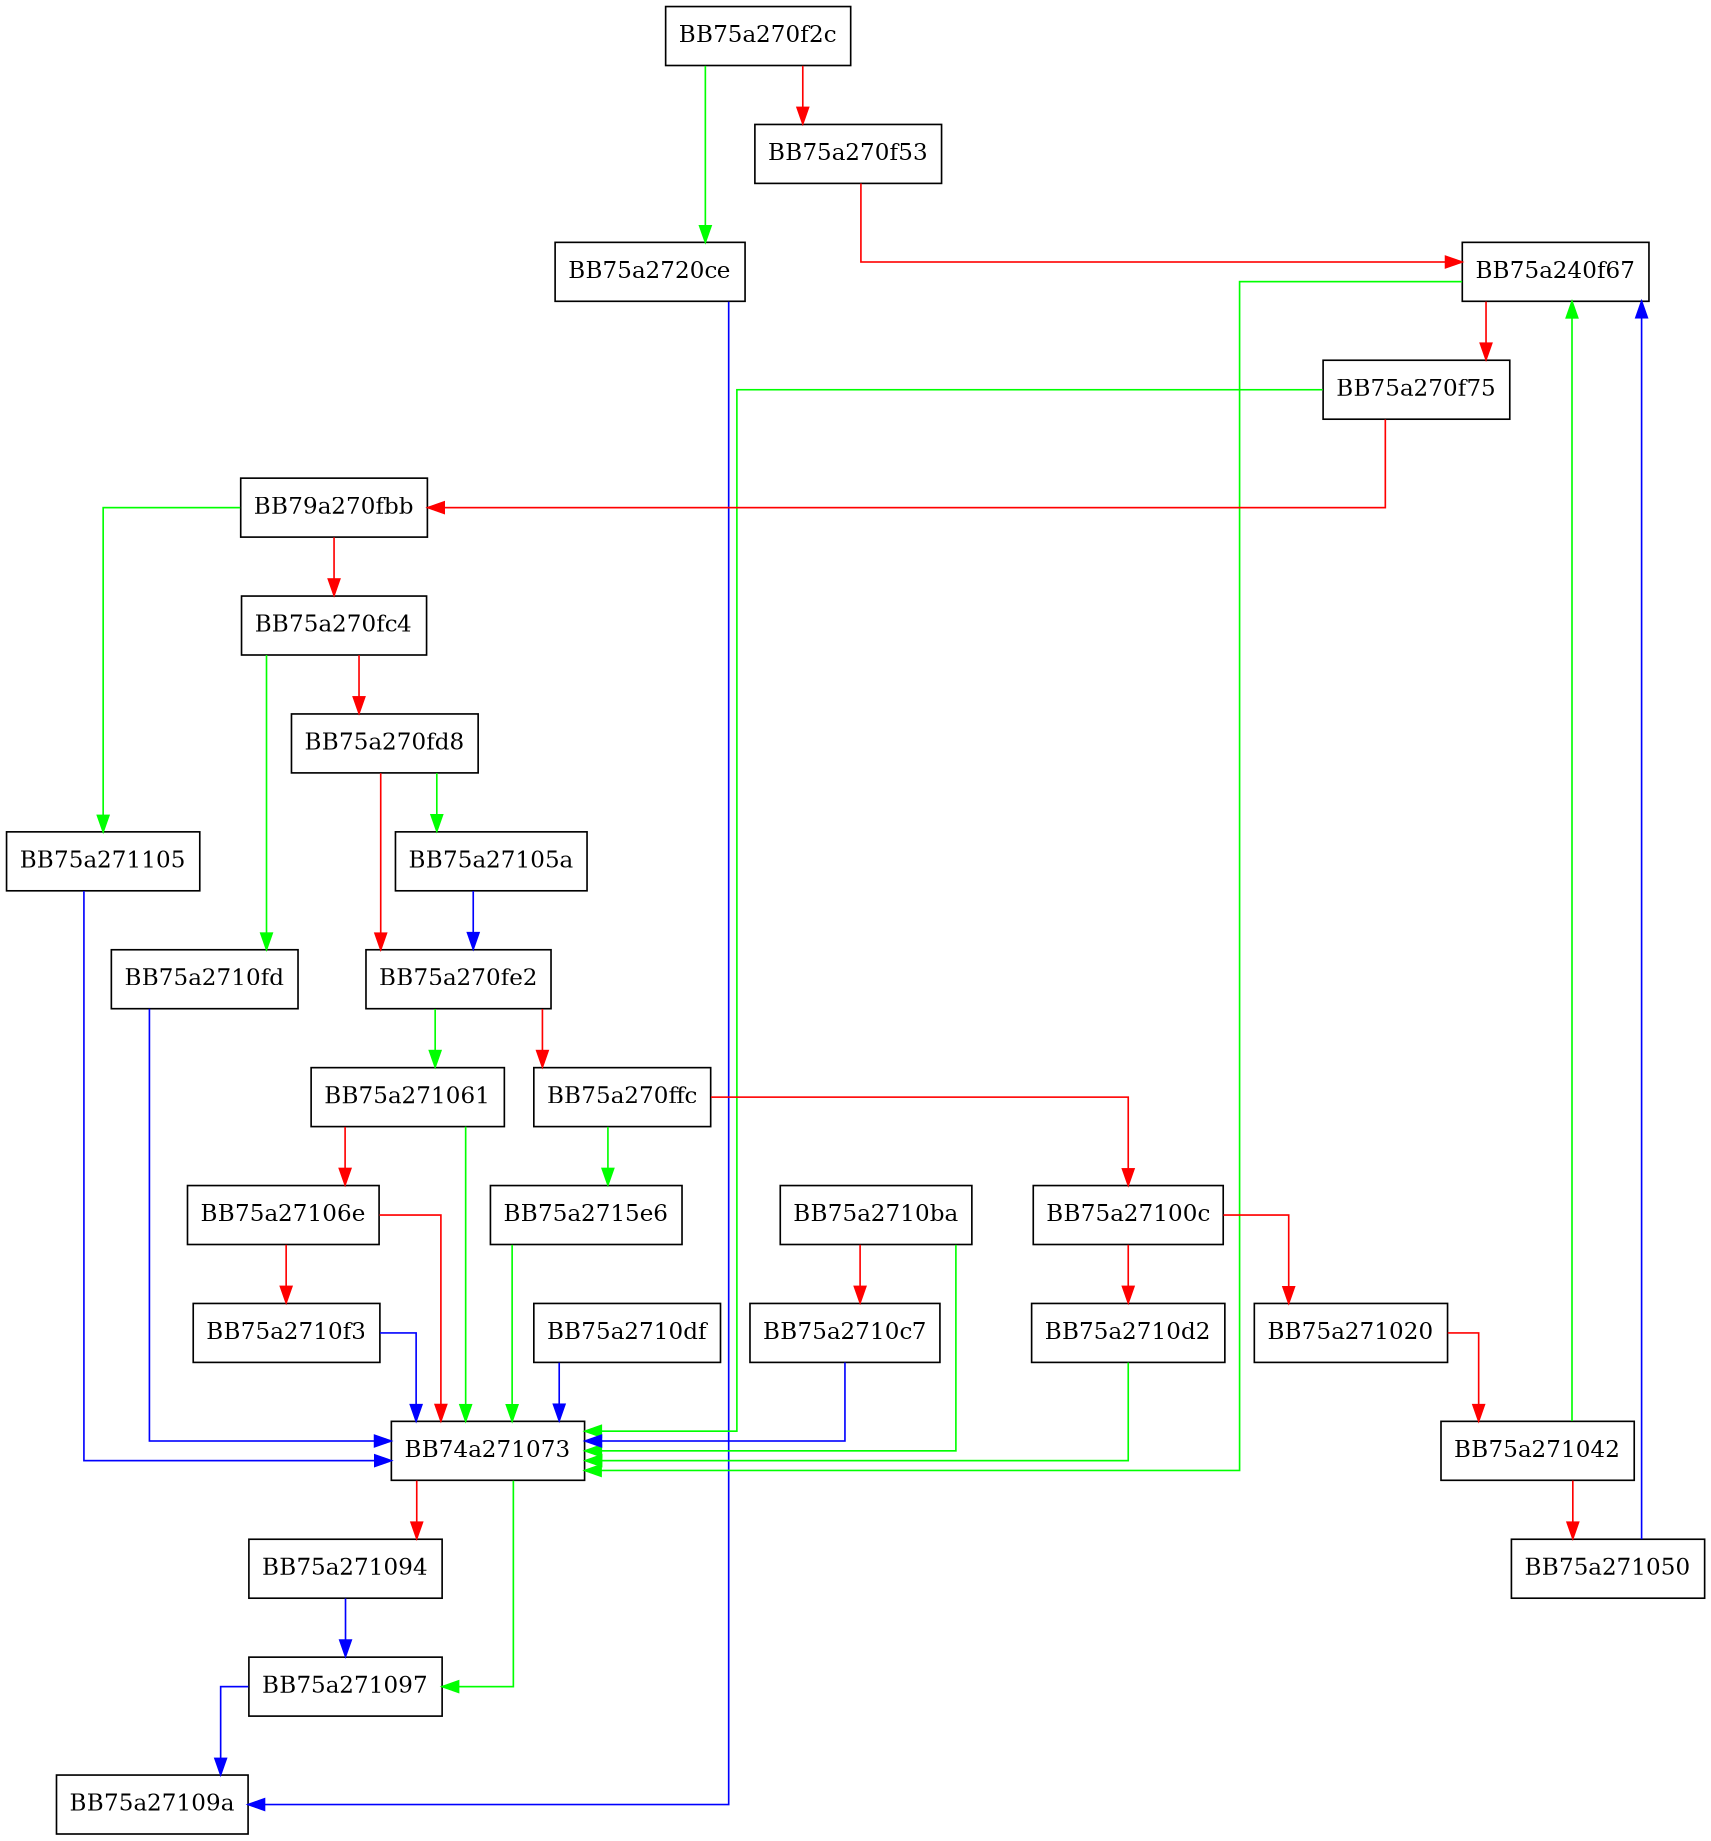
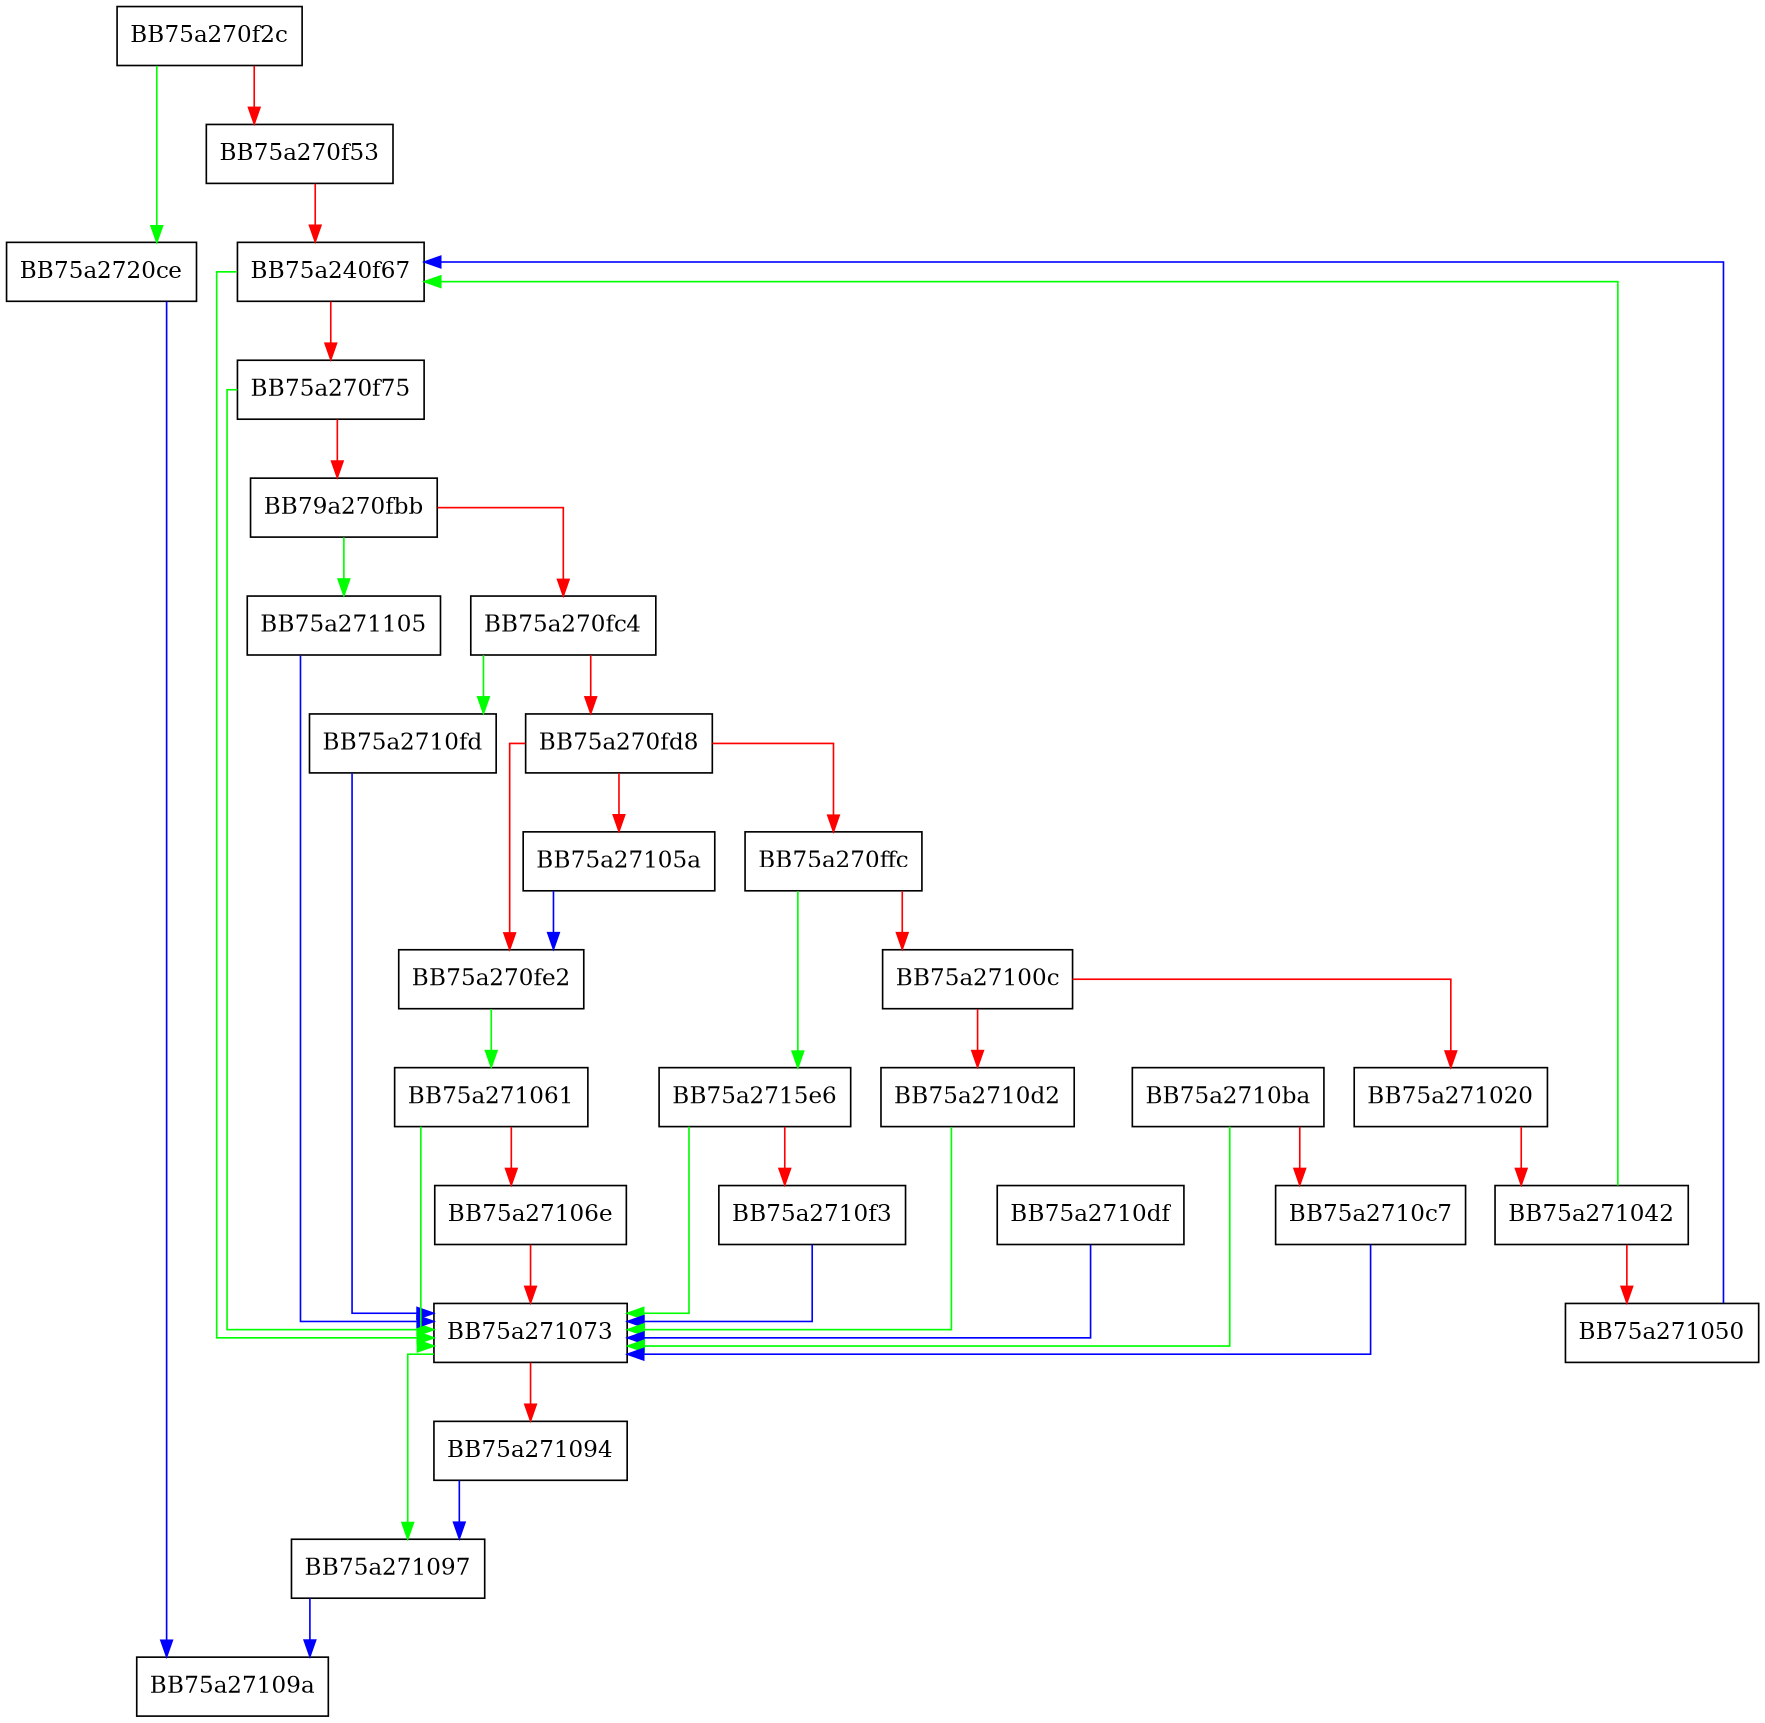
(437, 794) -> (619, 794)
(542, 1030) -> (809, 743)
(286, 1266) -> (785, 1148)
(488, 1451) -> (531, 1333)
